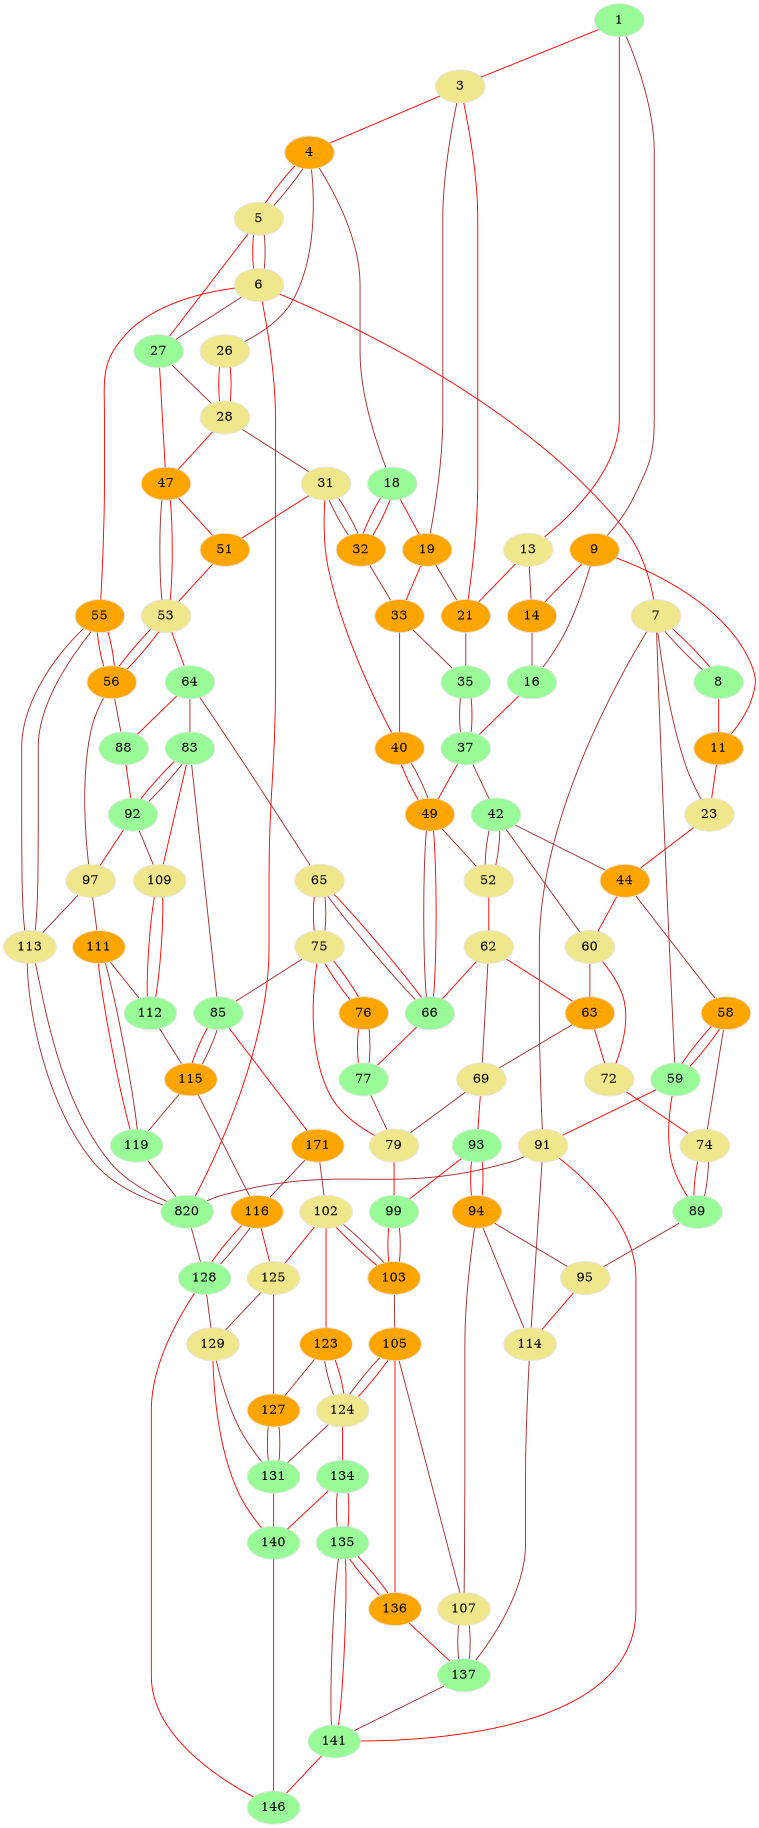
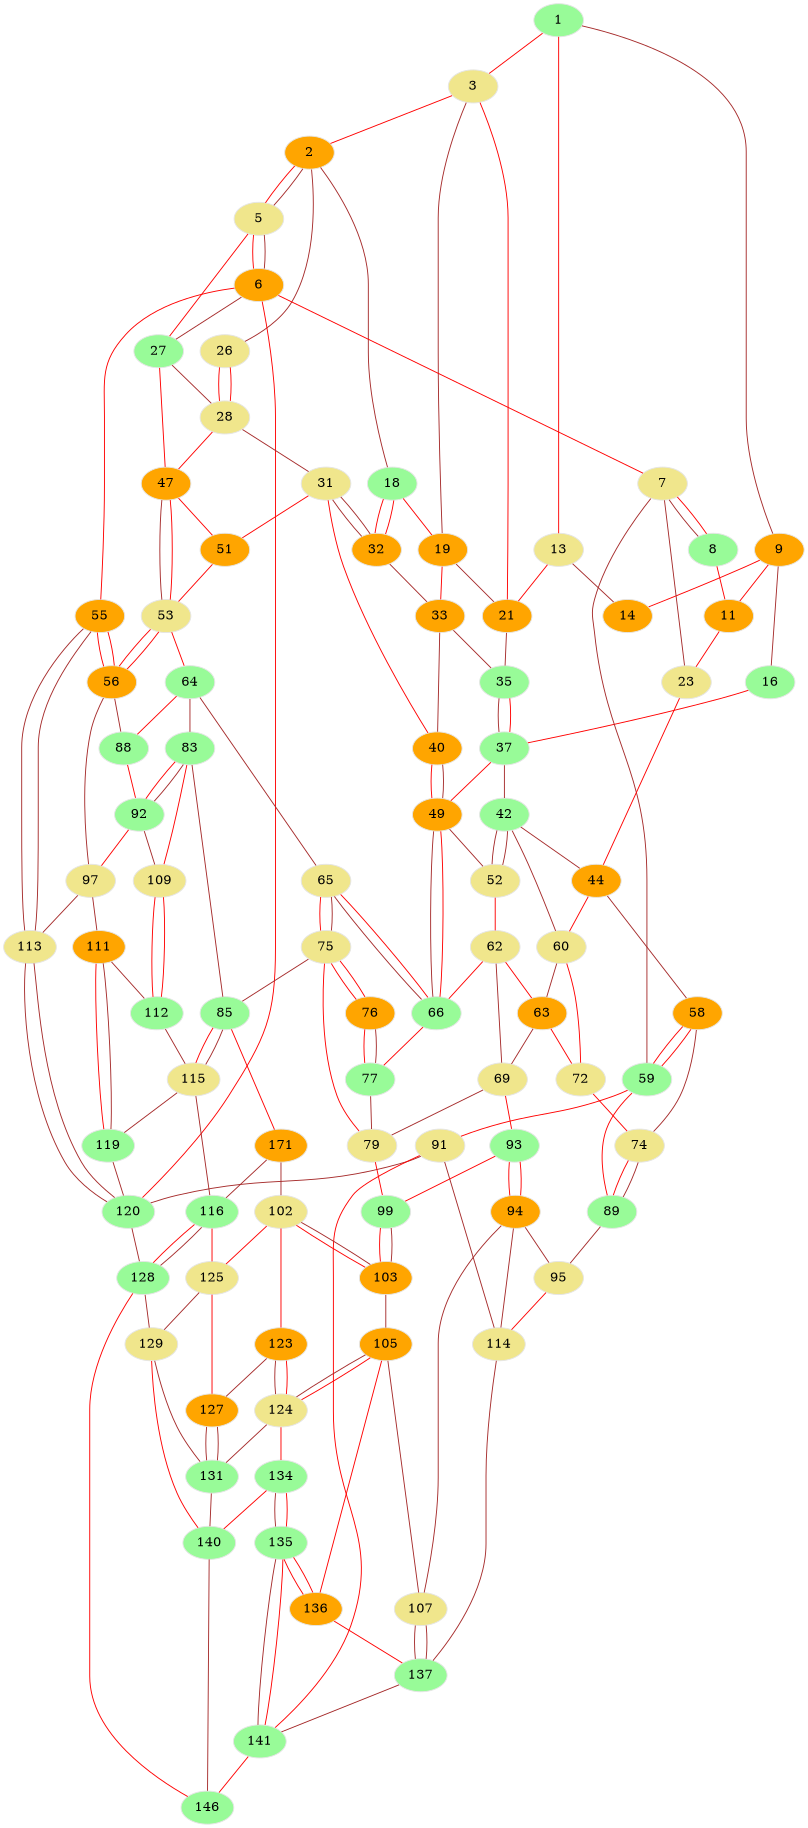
(309, 153) -> (309, 153)
(259, 285) -> (259, 285)
(532, 649) -> none
(548, 870) -> none
(191, 1079) -> (194, 1079)
(187, 1212) -> (128, 1212)
(257, 1212) -> (212, 1212)
